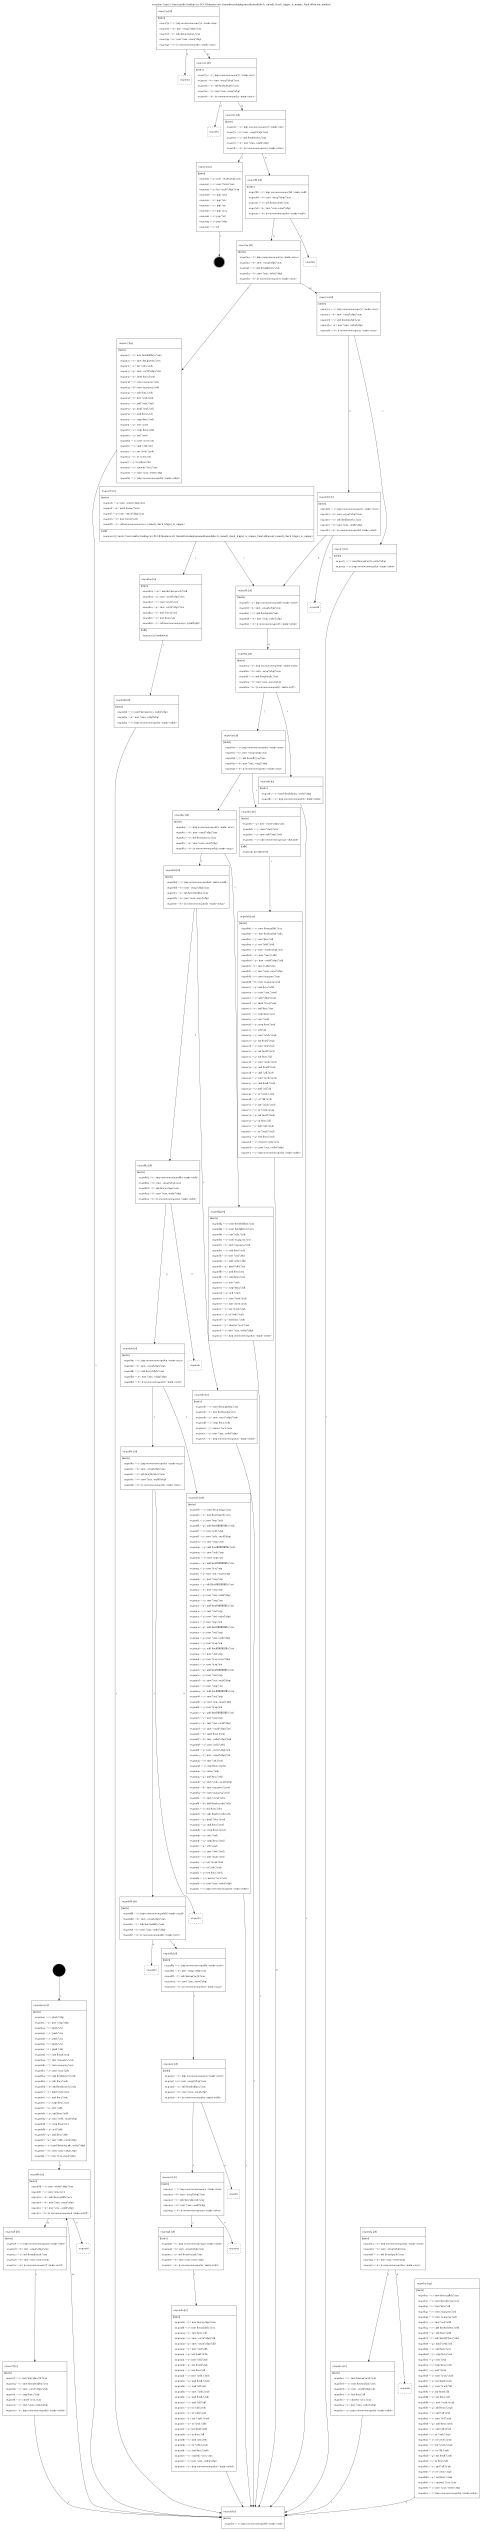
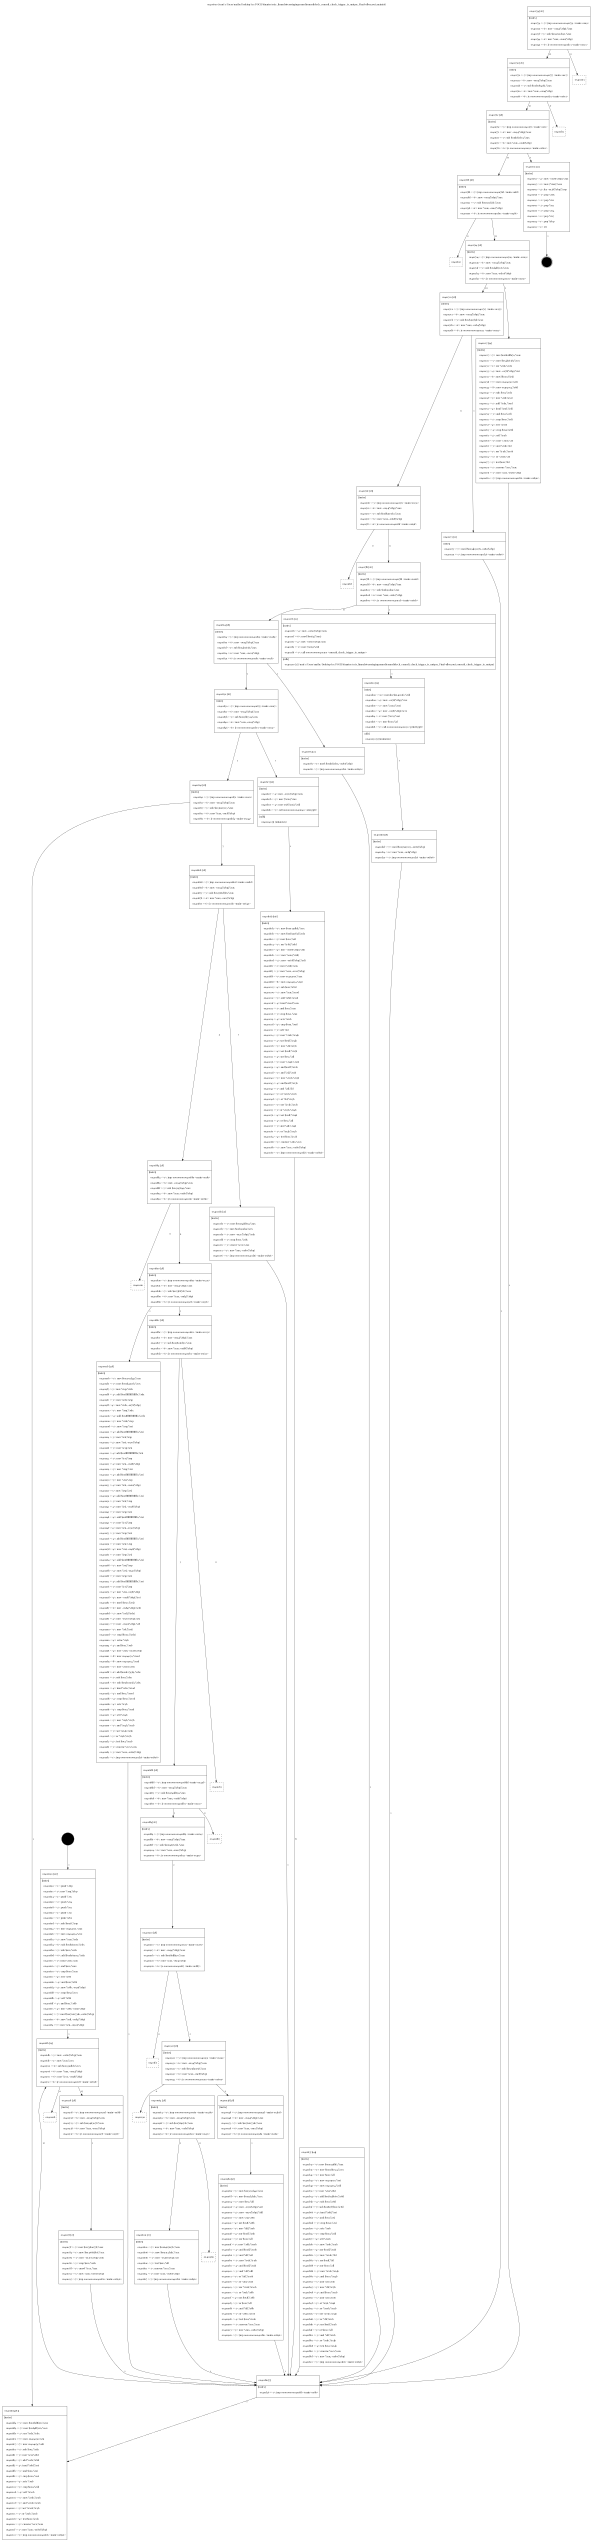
(239, 563) -> (389, 609)
(260, 1923) -> (163, 2429)
